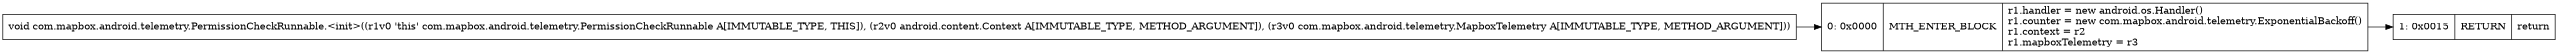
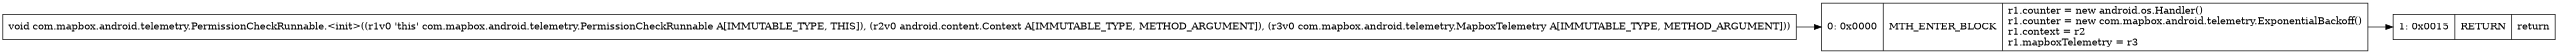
(2106, 11) -> (2106, 11)
